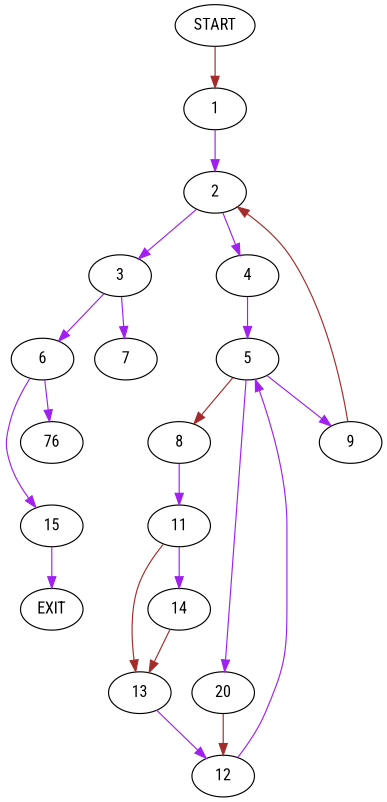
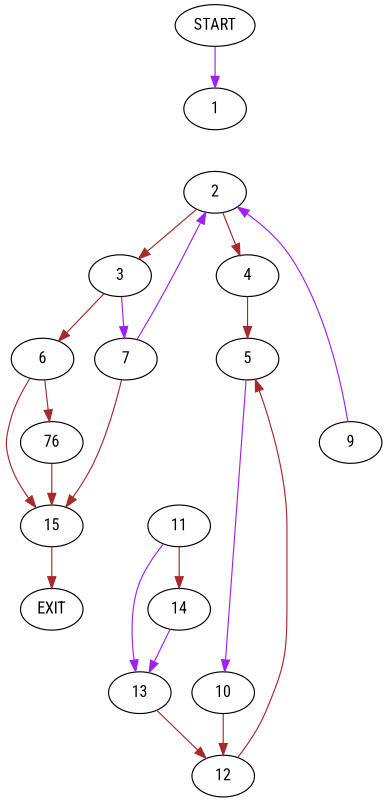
(215, 62) -> (215, 62)
(215, 145) -> (170, 282)
(229, 229) -> (229, 229)
(172, 230) -> (172, 230)
(317, 307) -> (317, 307)
(248, 312) -> (248, 312)
(85, 313) -> (85, 313)
(46, 395) -> (46, 395)
(294, 397) -> none
(7, 438) -> (7, 438)
none -> (103, 441)
(179, 442) -> none
none -> (52, 479)
(52, 562) -> (52, 562)
(179, 562) -> (179, 562)
(287, 578) -> (287, 578)
(135, 598) -> (135, 598)
(162, 645) -> (162, 645)
(223, 693) -> (223, 693)
(177, 730) -> (177, 730)
